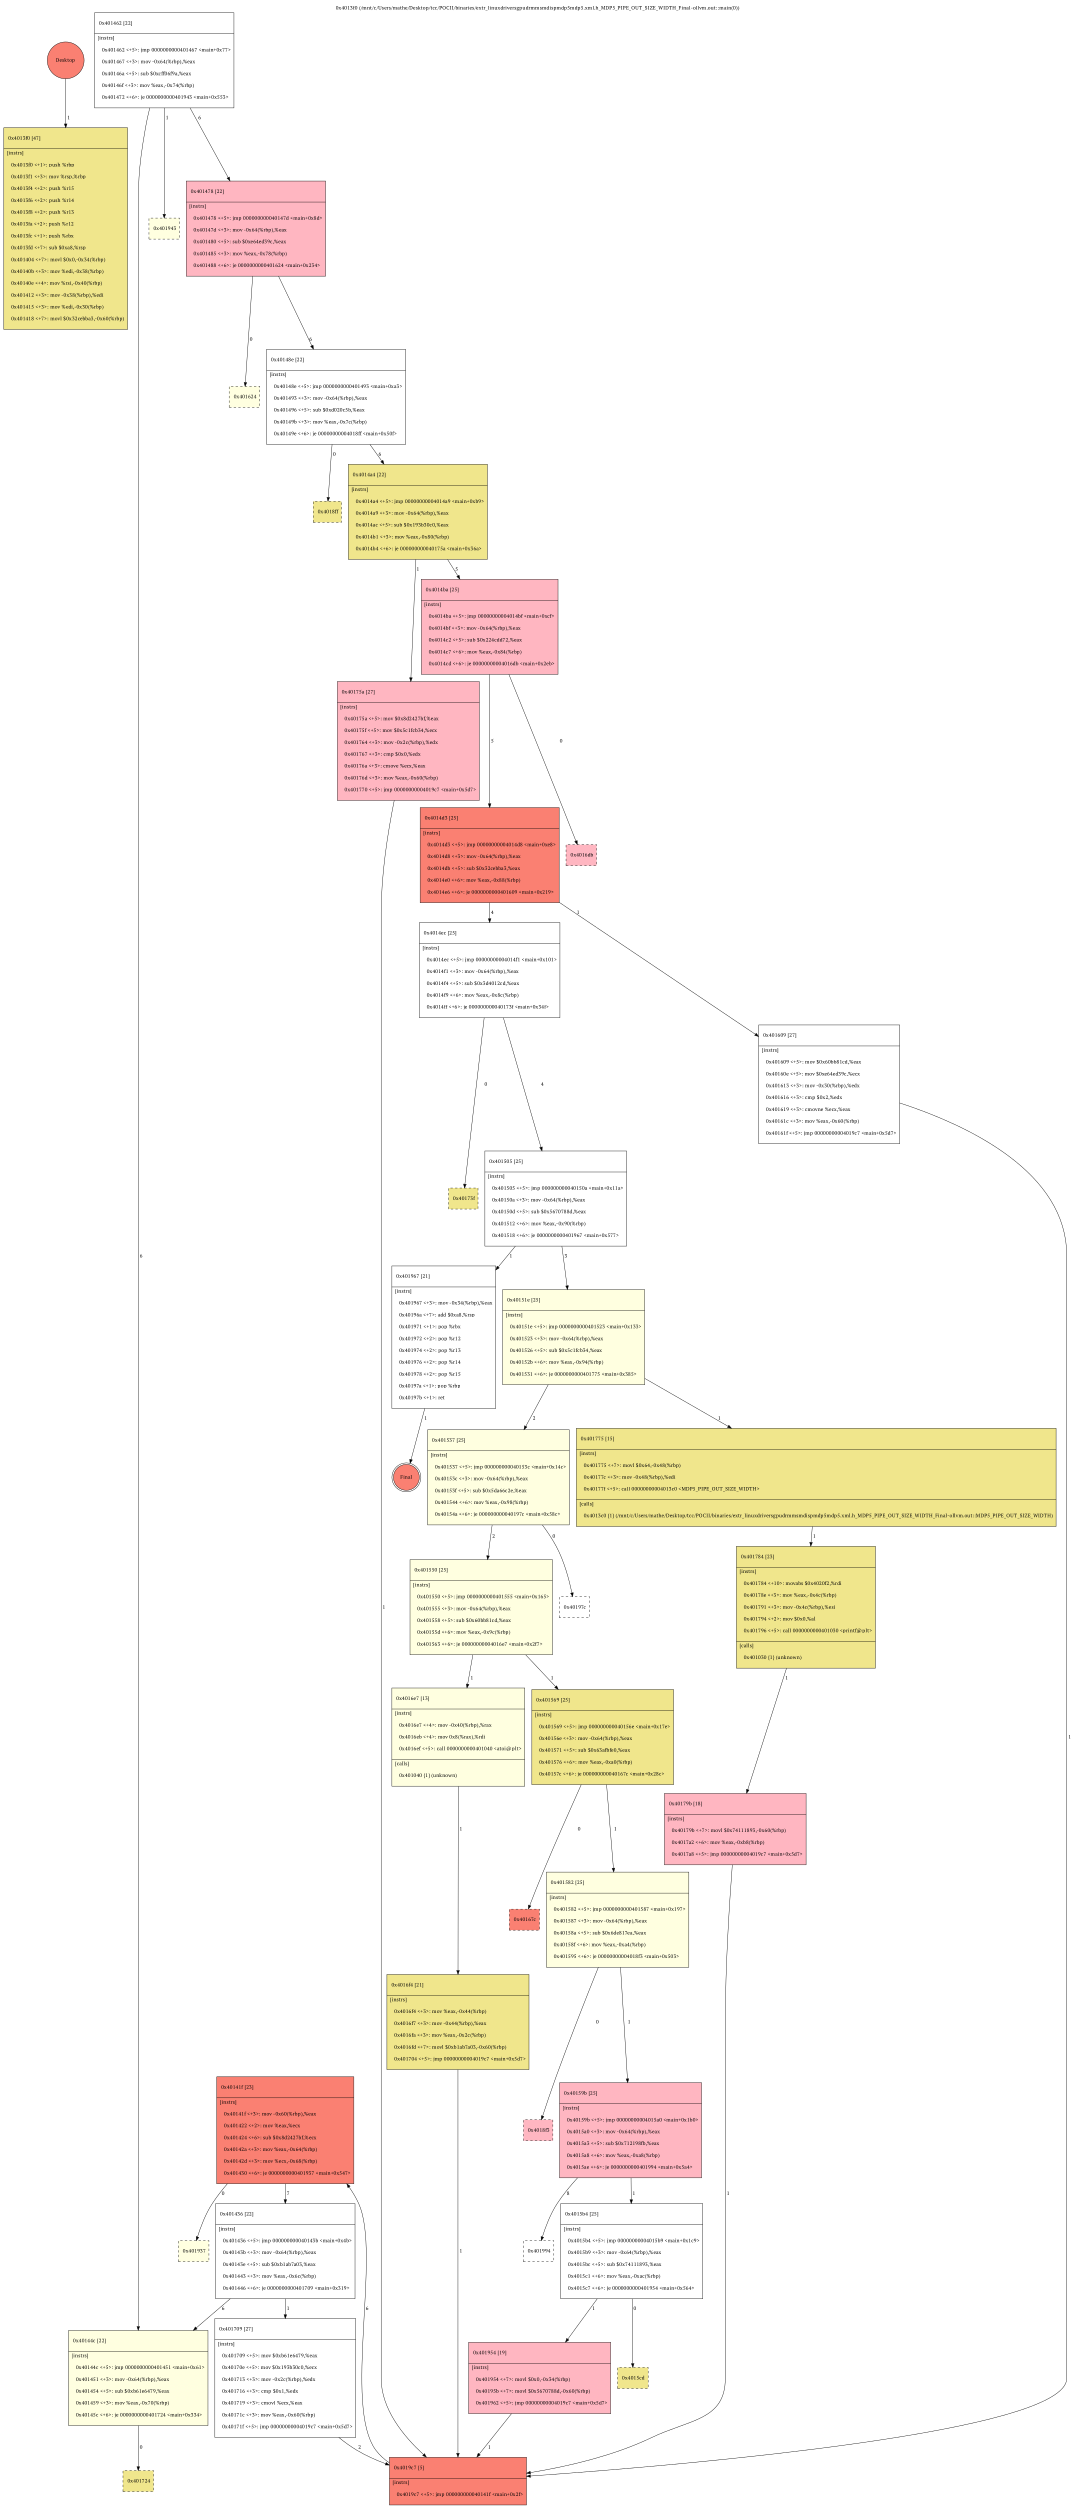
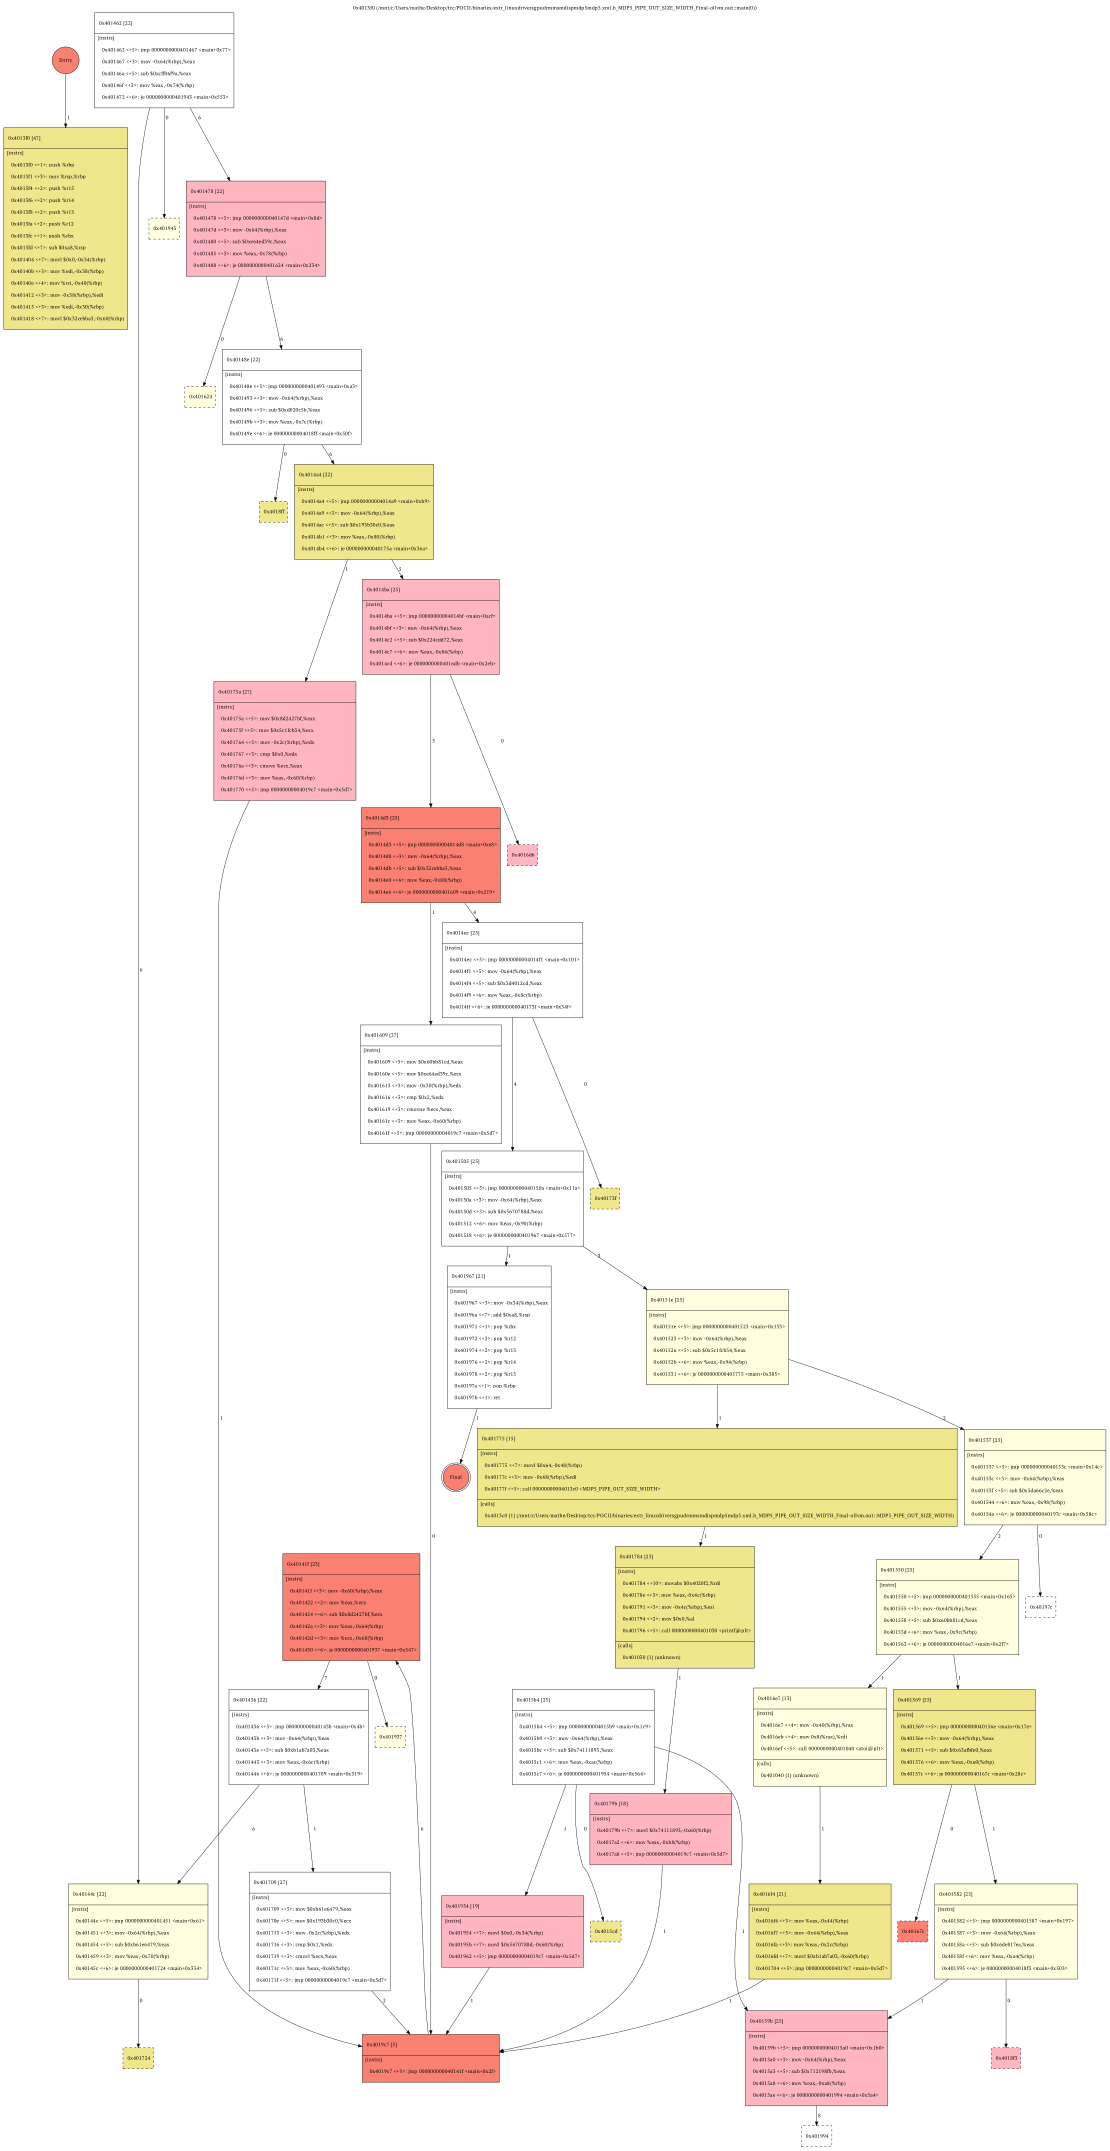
(66, 60) -> (66, 60)
(167, 118) -> (167, 118)
(1069, 1737) -> (433, 1536)
(631, 2189) -> (742, 1854)
